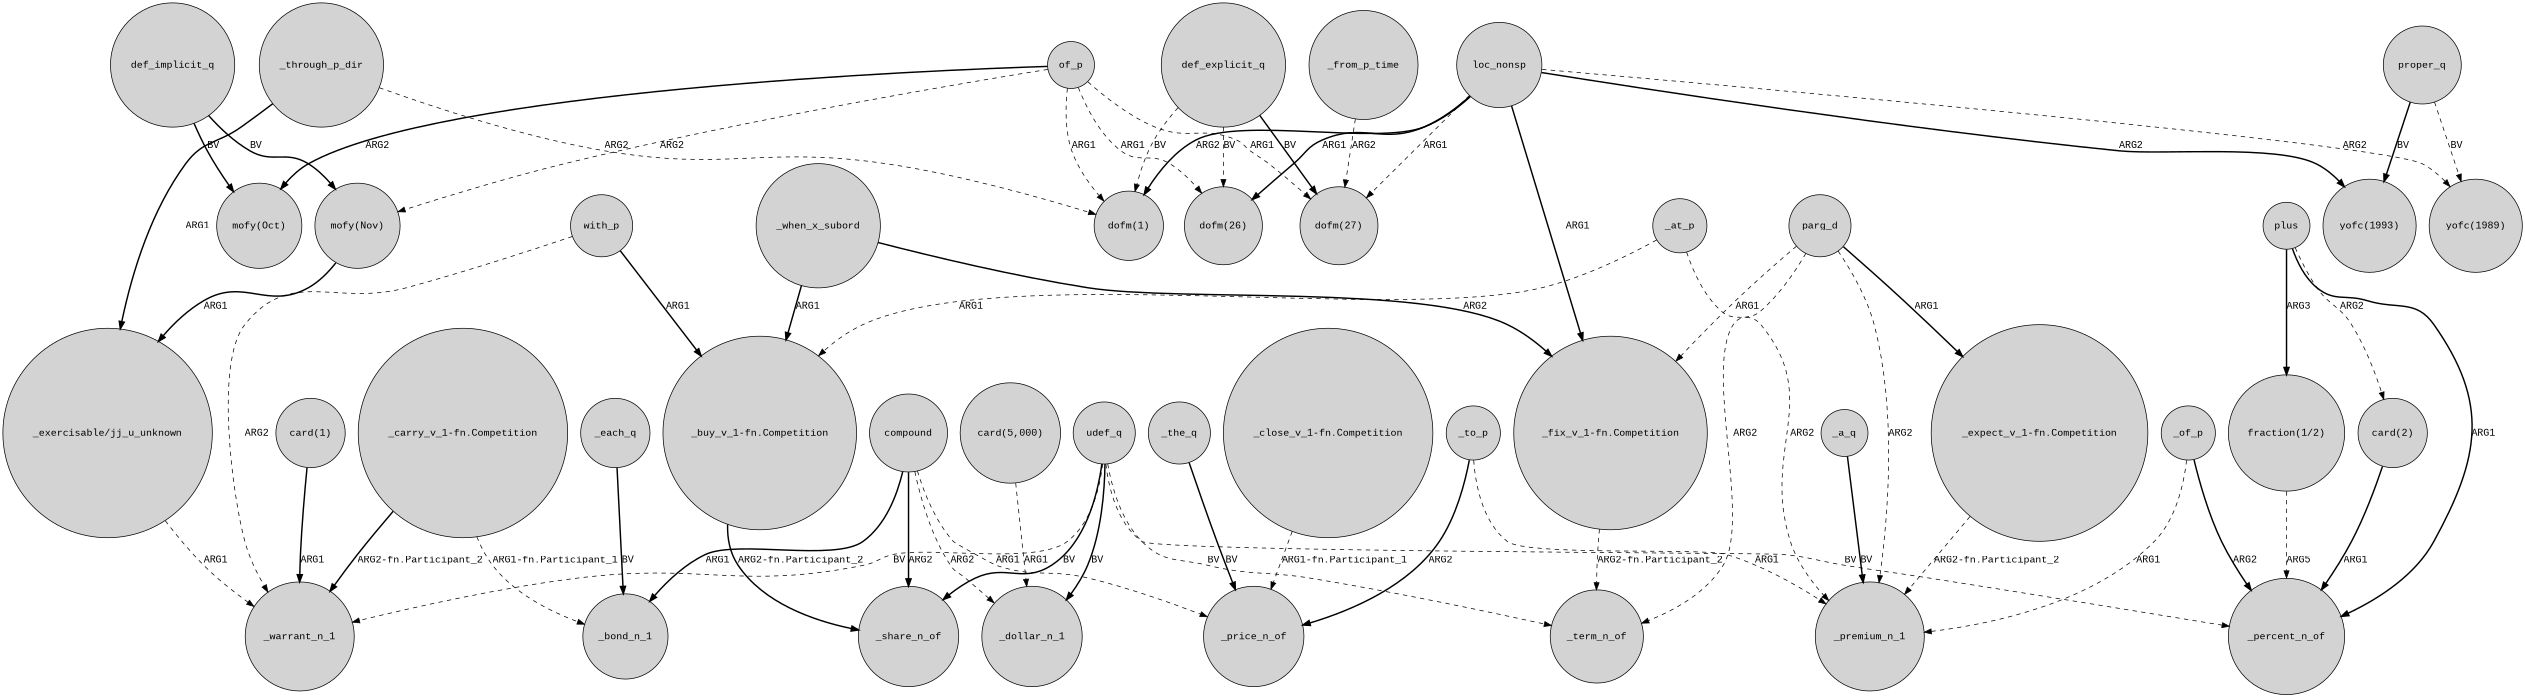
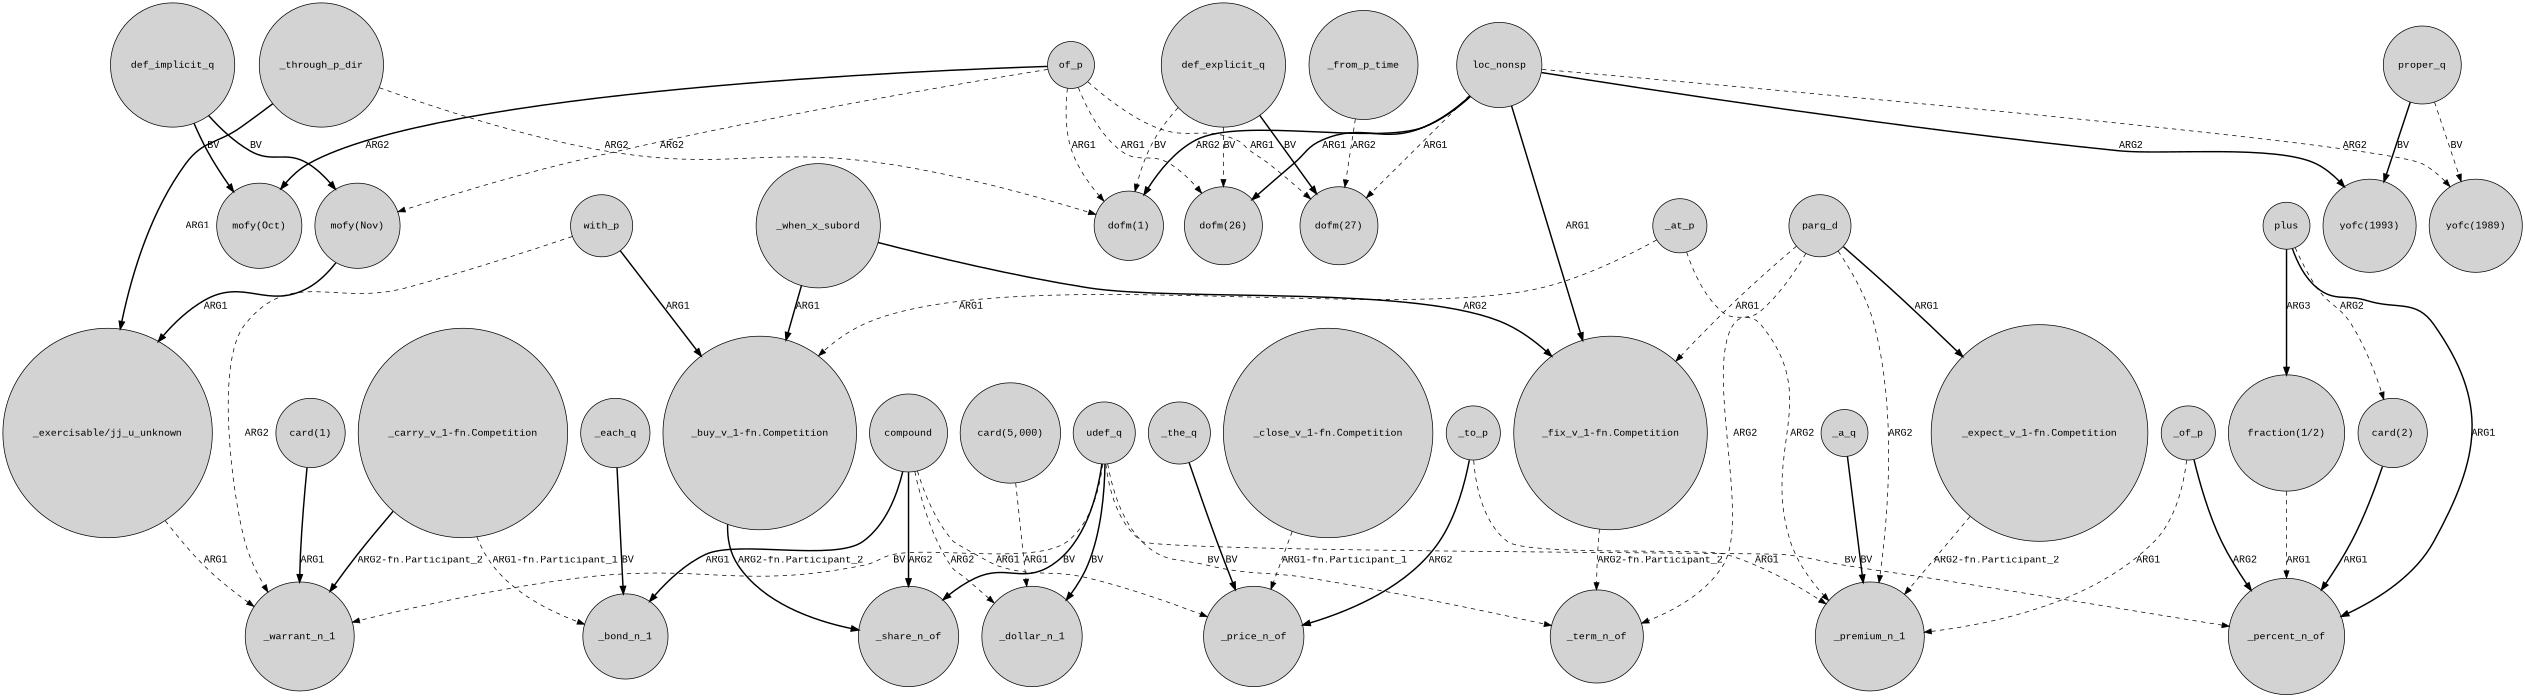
(2299, 560) -> (2299, 560)
